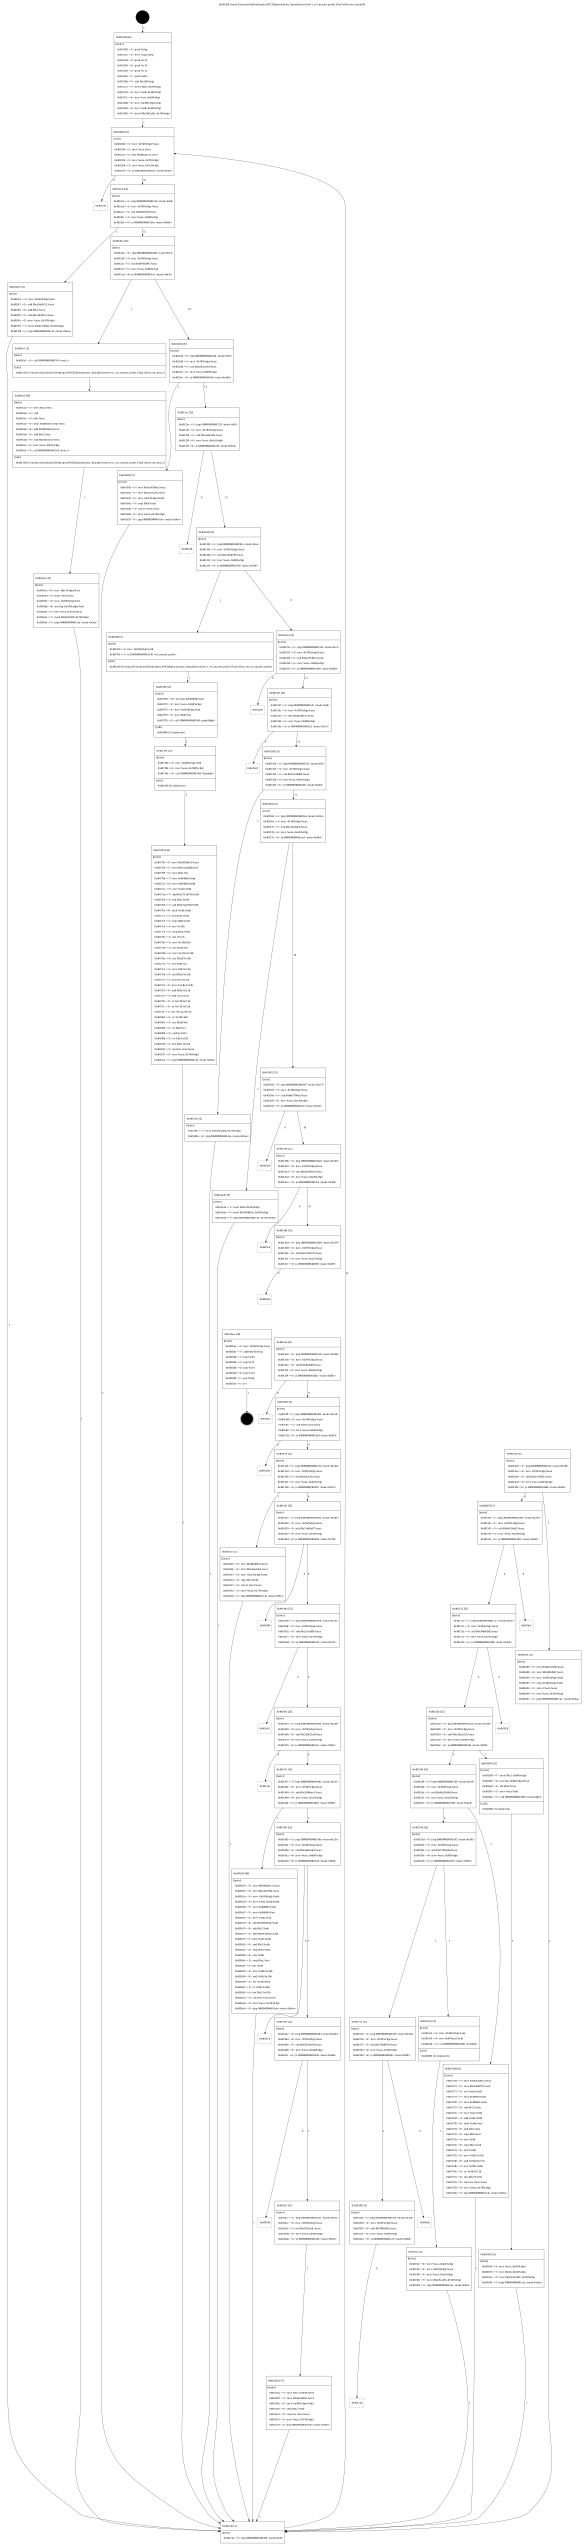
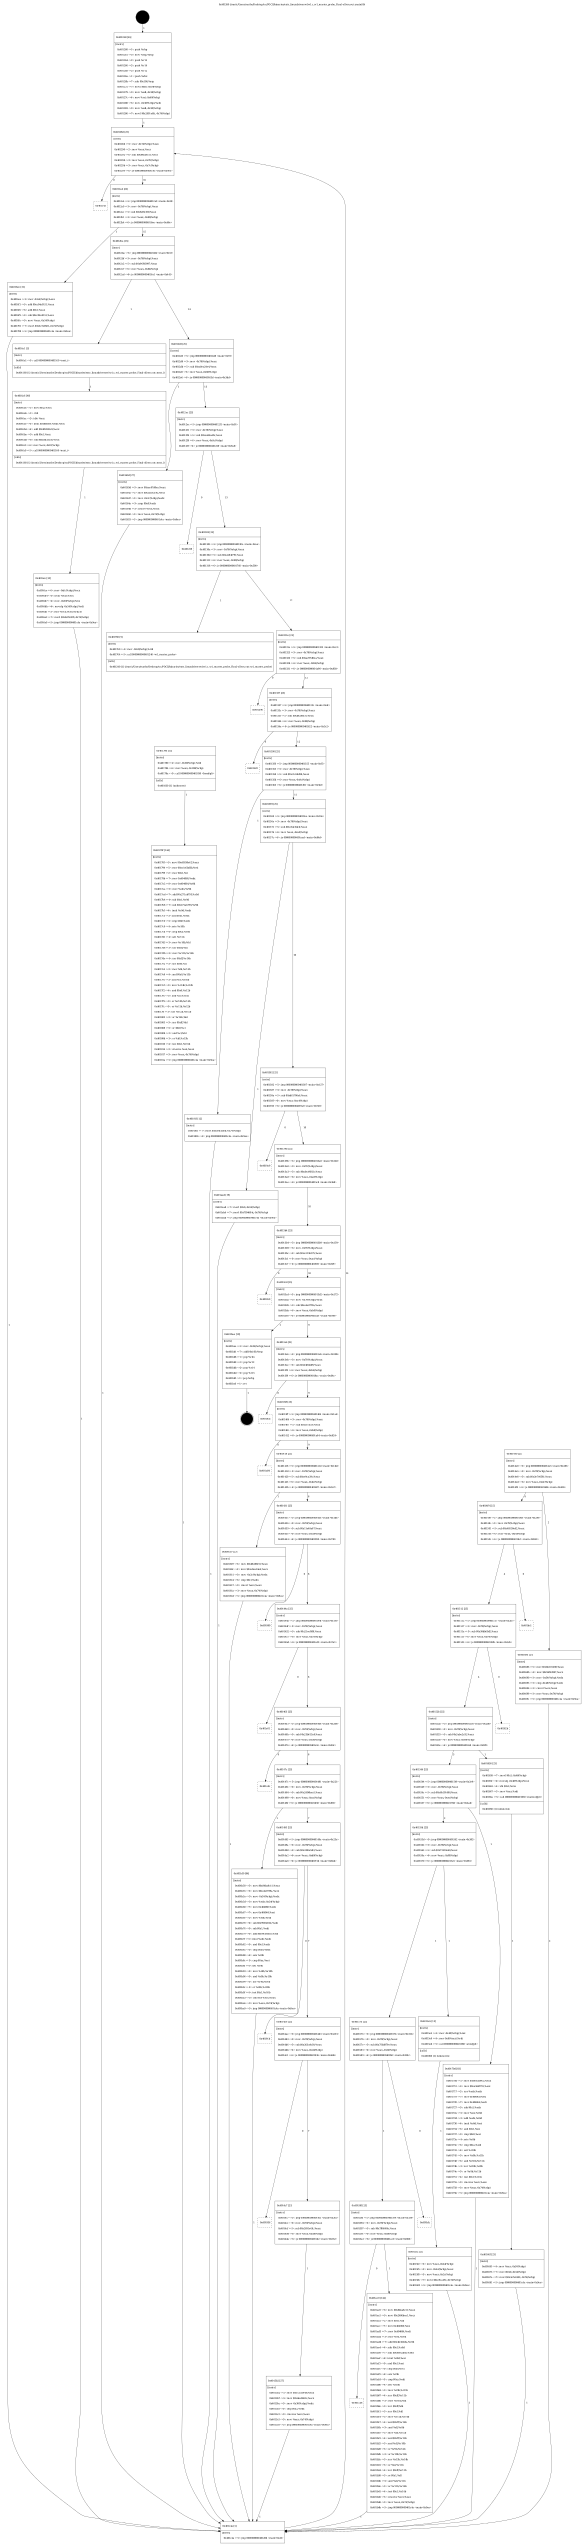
(185, 710) -> none
(265, 1247) -> none
none -> (308, 1299)
none -> (400, 2403)
